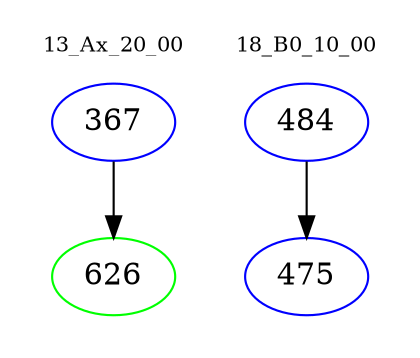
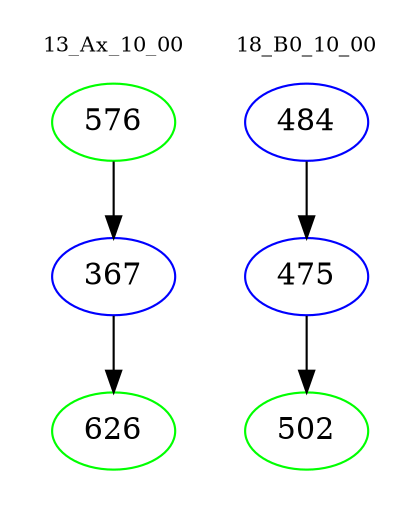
(114, 46) -> (114, 46)
none -> (114, 122)
none -> (307, 431)
